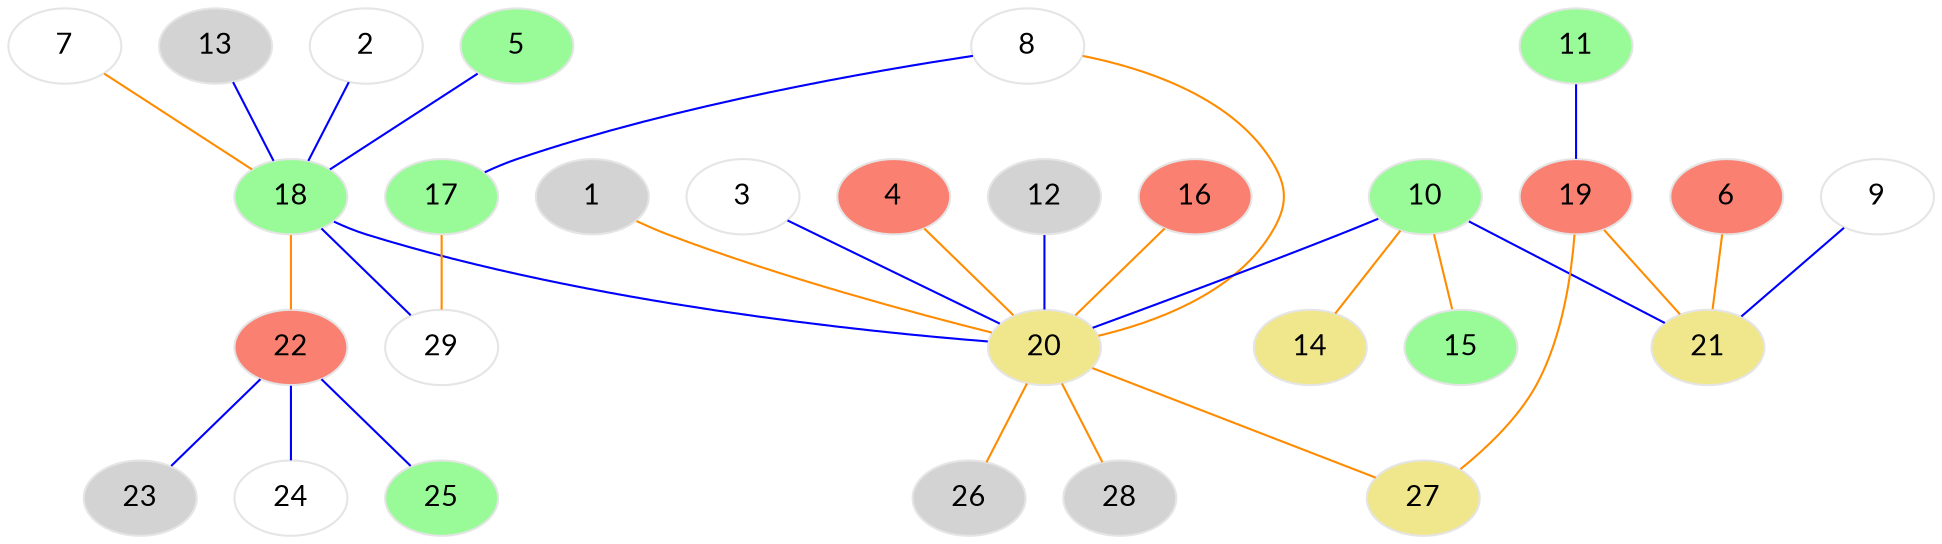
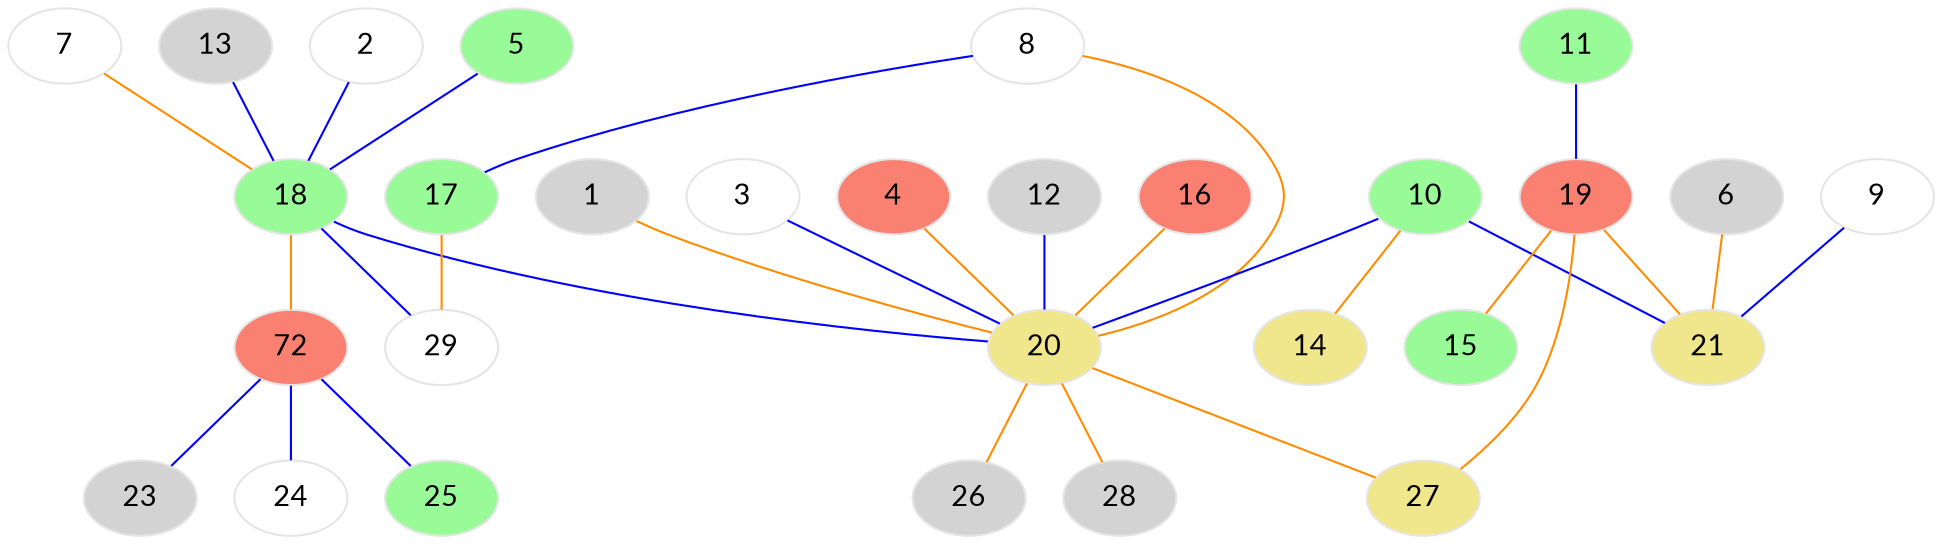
(1727, 197) -> (1727, 197)
(1443, 272) -> (1518, 272)
(291, 347) -> (291, 347)
